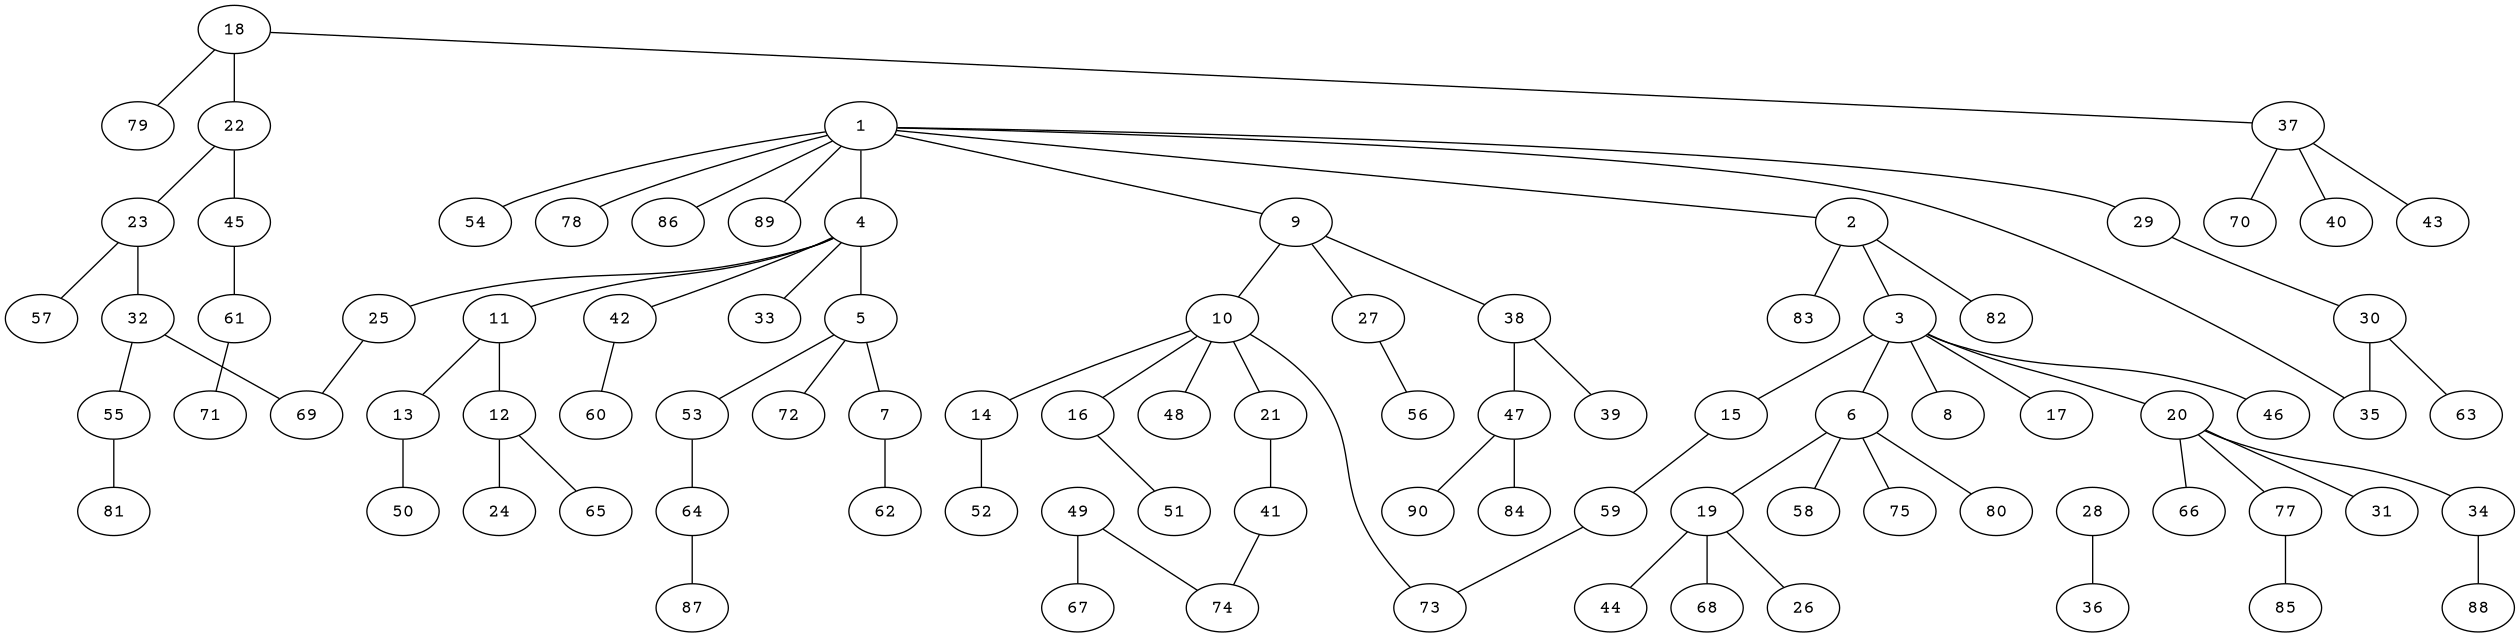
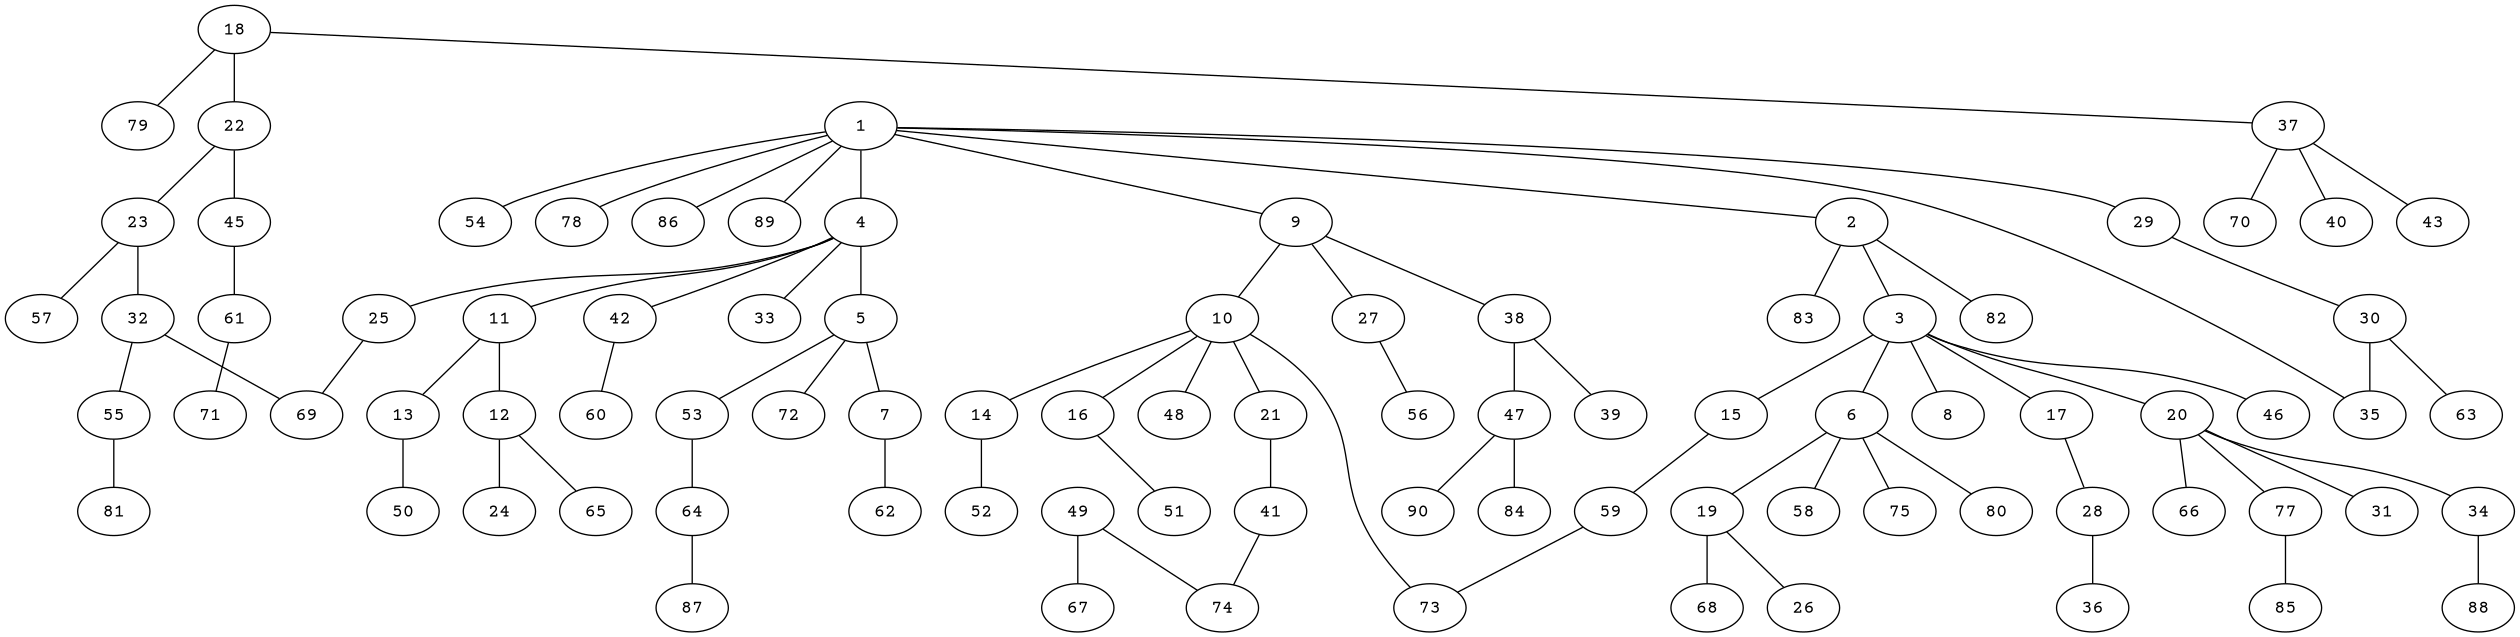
none -> (2075, 463)
(1611, 608) -> none
